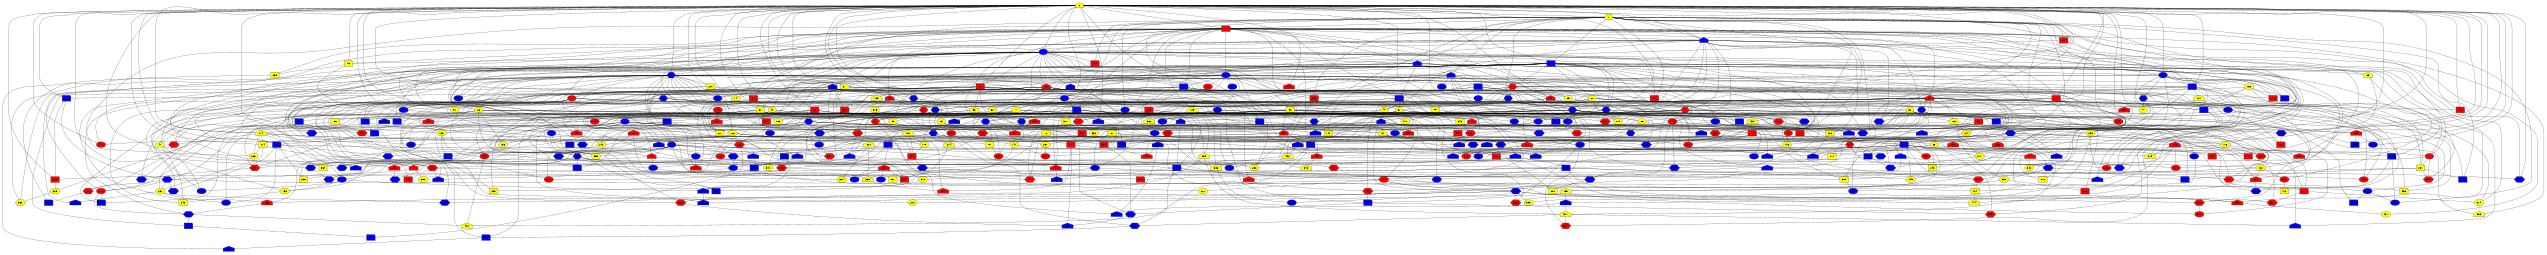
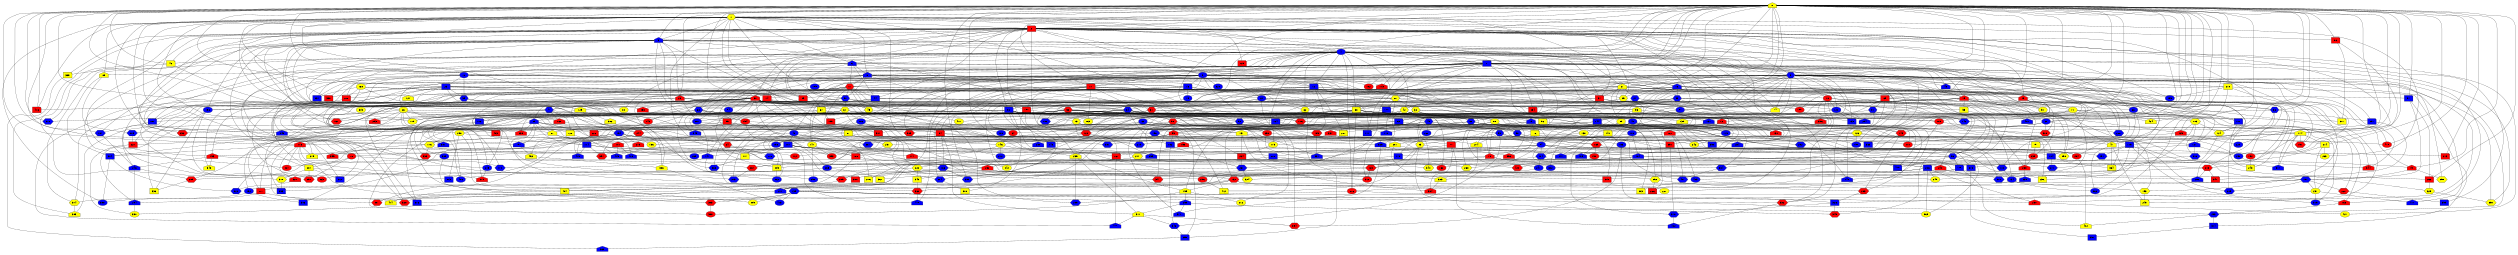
(748, 104) -> (1729, 116)
(1020, 117) -> (2277, 101)
(941, 121) -> (1076, 121)
(1094, 133) -> none
(860, 156) -> (1732, 175)
(1991, 174) -> (917, 174)
none -> (135, 214)
none -> (1926, 214)
